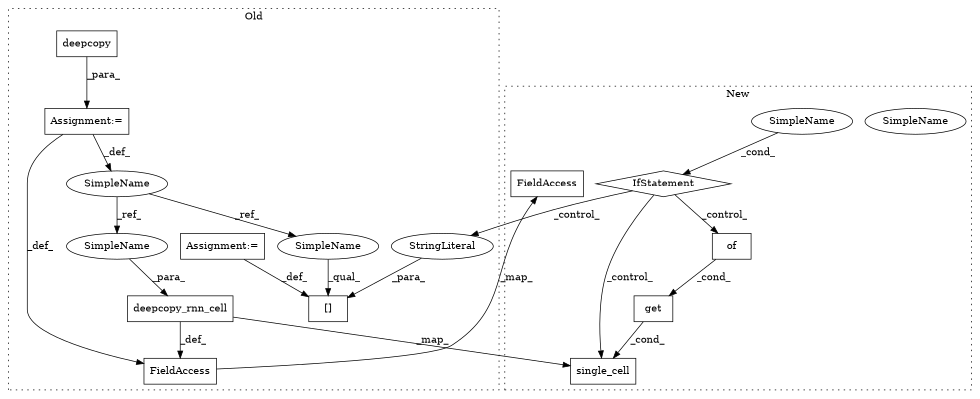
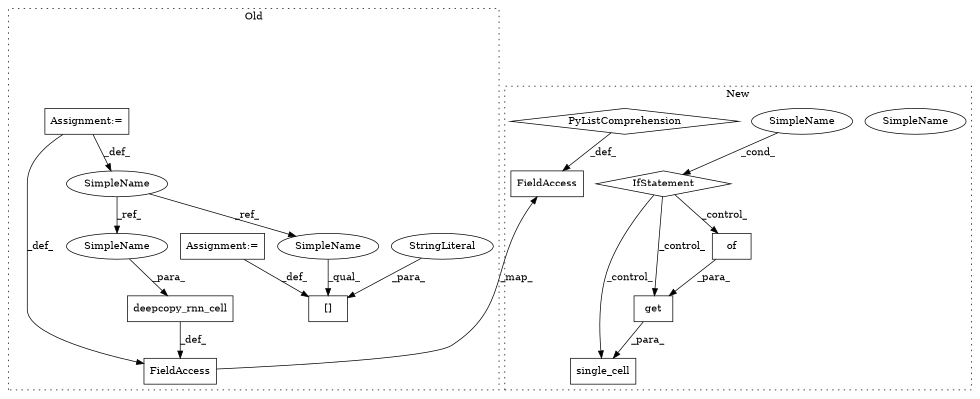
(87, 44) -> none
none -> (625, 121)
(554, 209) -> (659, 242)
(714, 278) -> (714, 278)
(648, 340) -> (648, 340)
(398, 341) -> none
